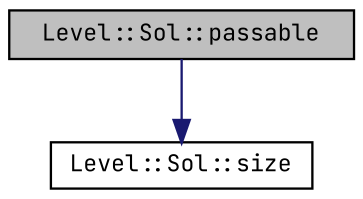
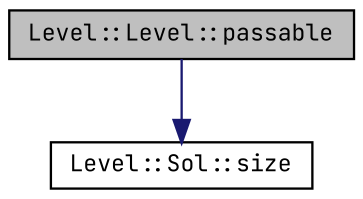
(182, 35) -> (182, 35)
